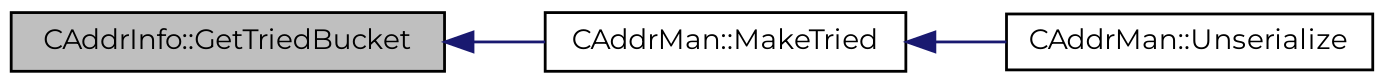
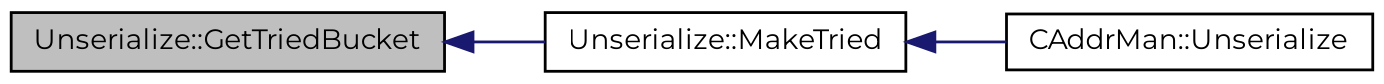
(228, 42) -> (228, 42)
(726, 42) -> (726, 42)
